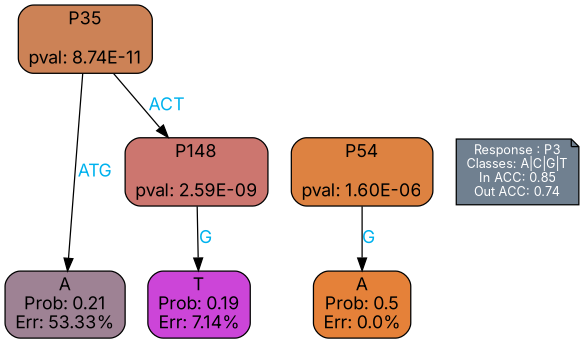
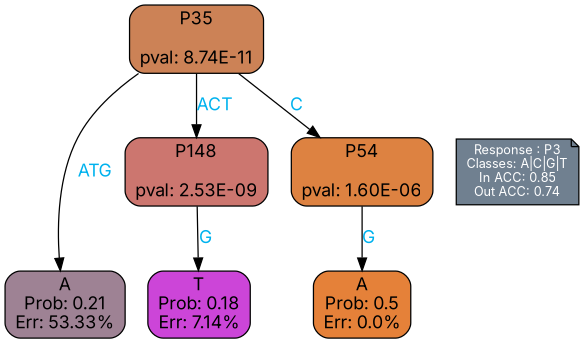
none -> (274, 102)
(197, 172) -> (197, 172)
(199, 305) -> (199, 305)
